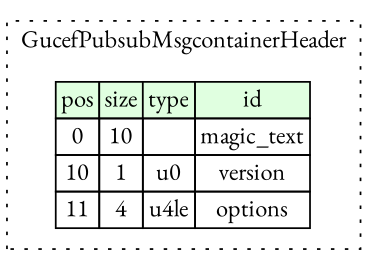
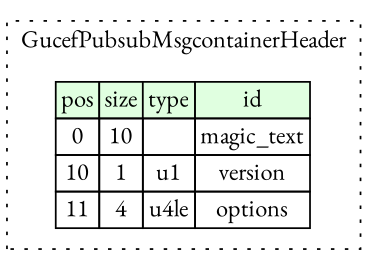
(169, 172) -> (169, 172)
